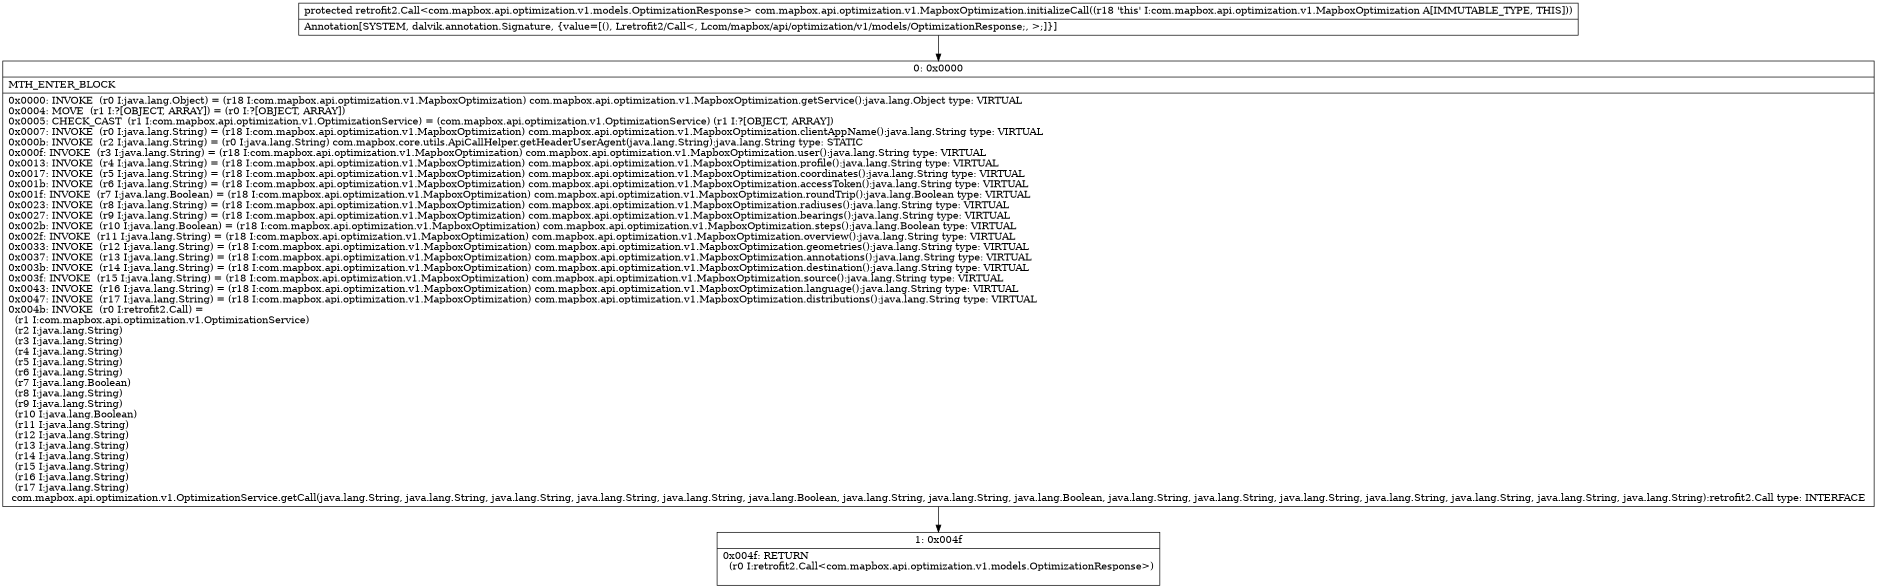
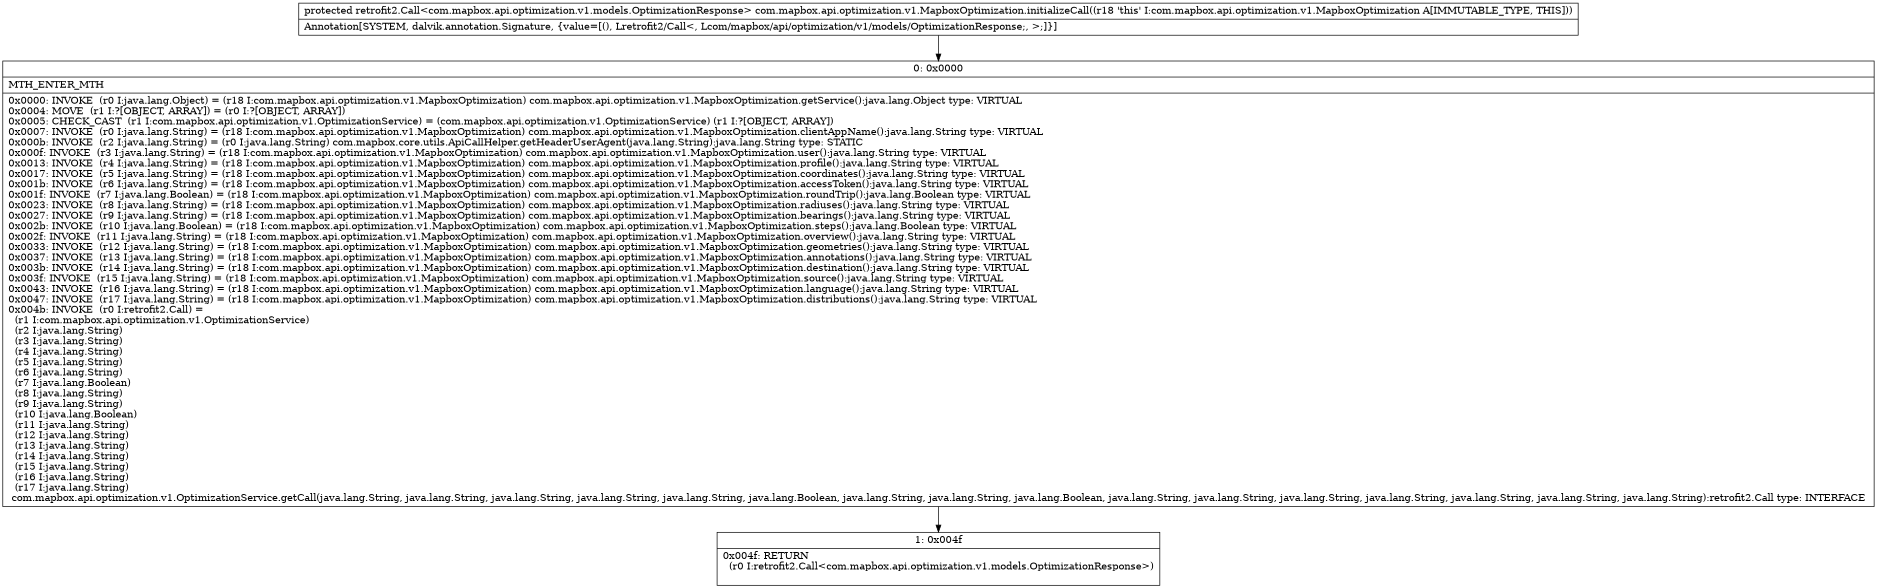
(62, 85) -> (56, 85)
